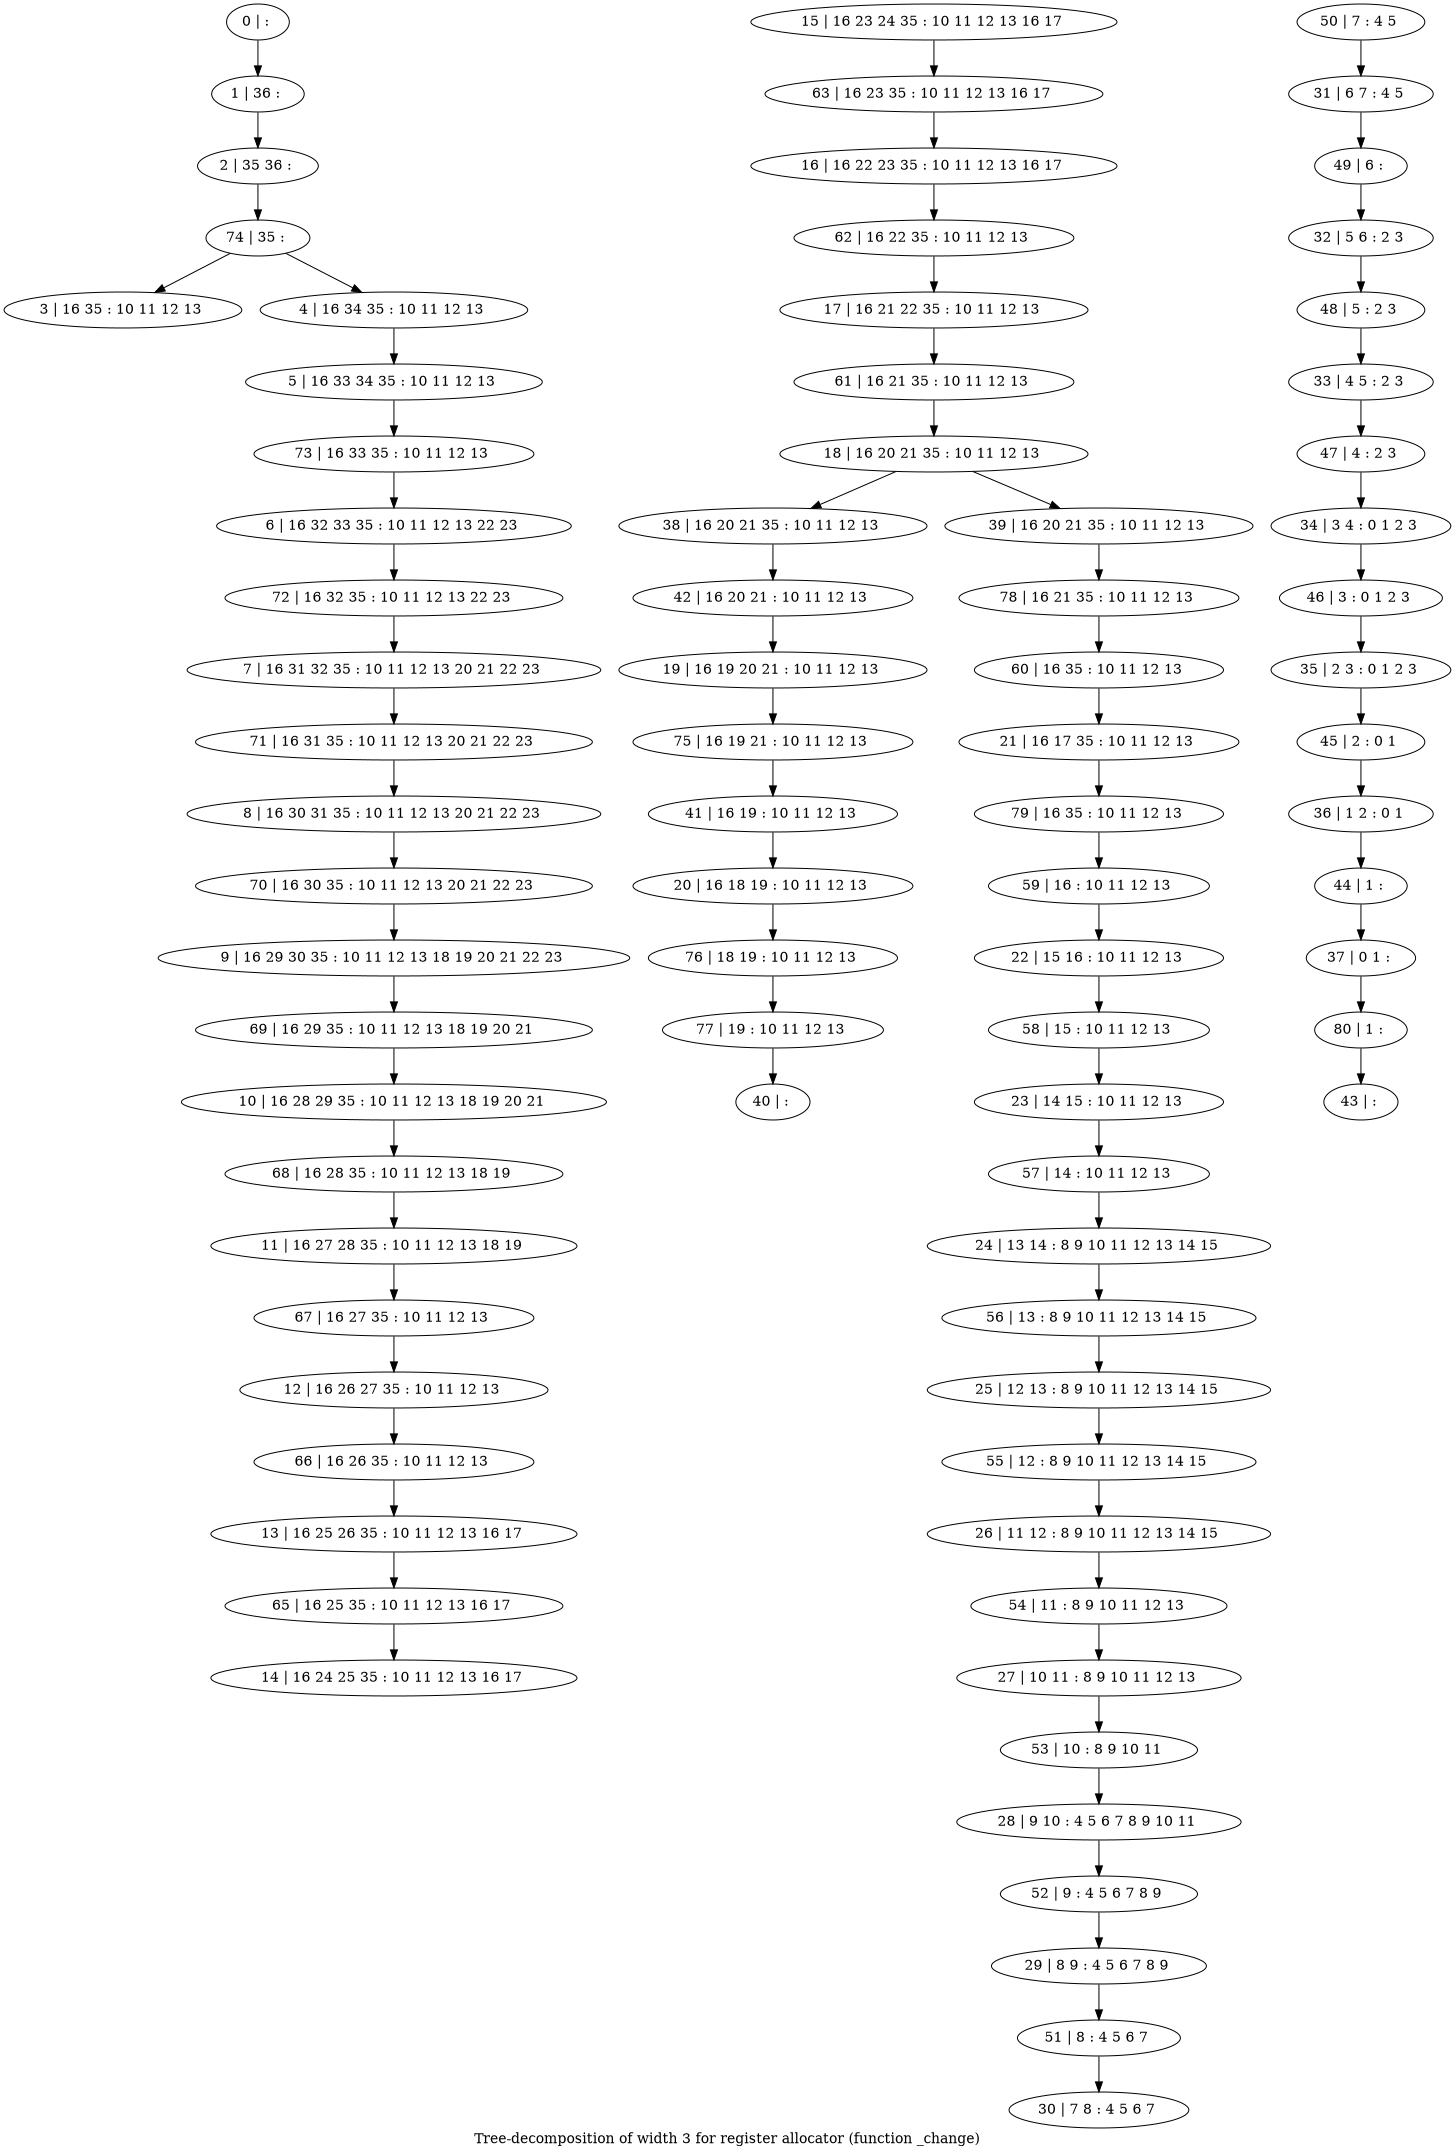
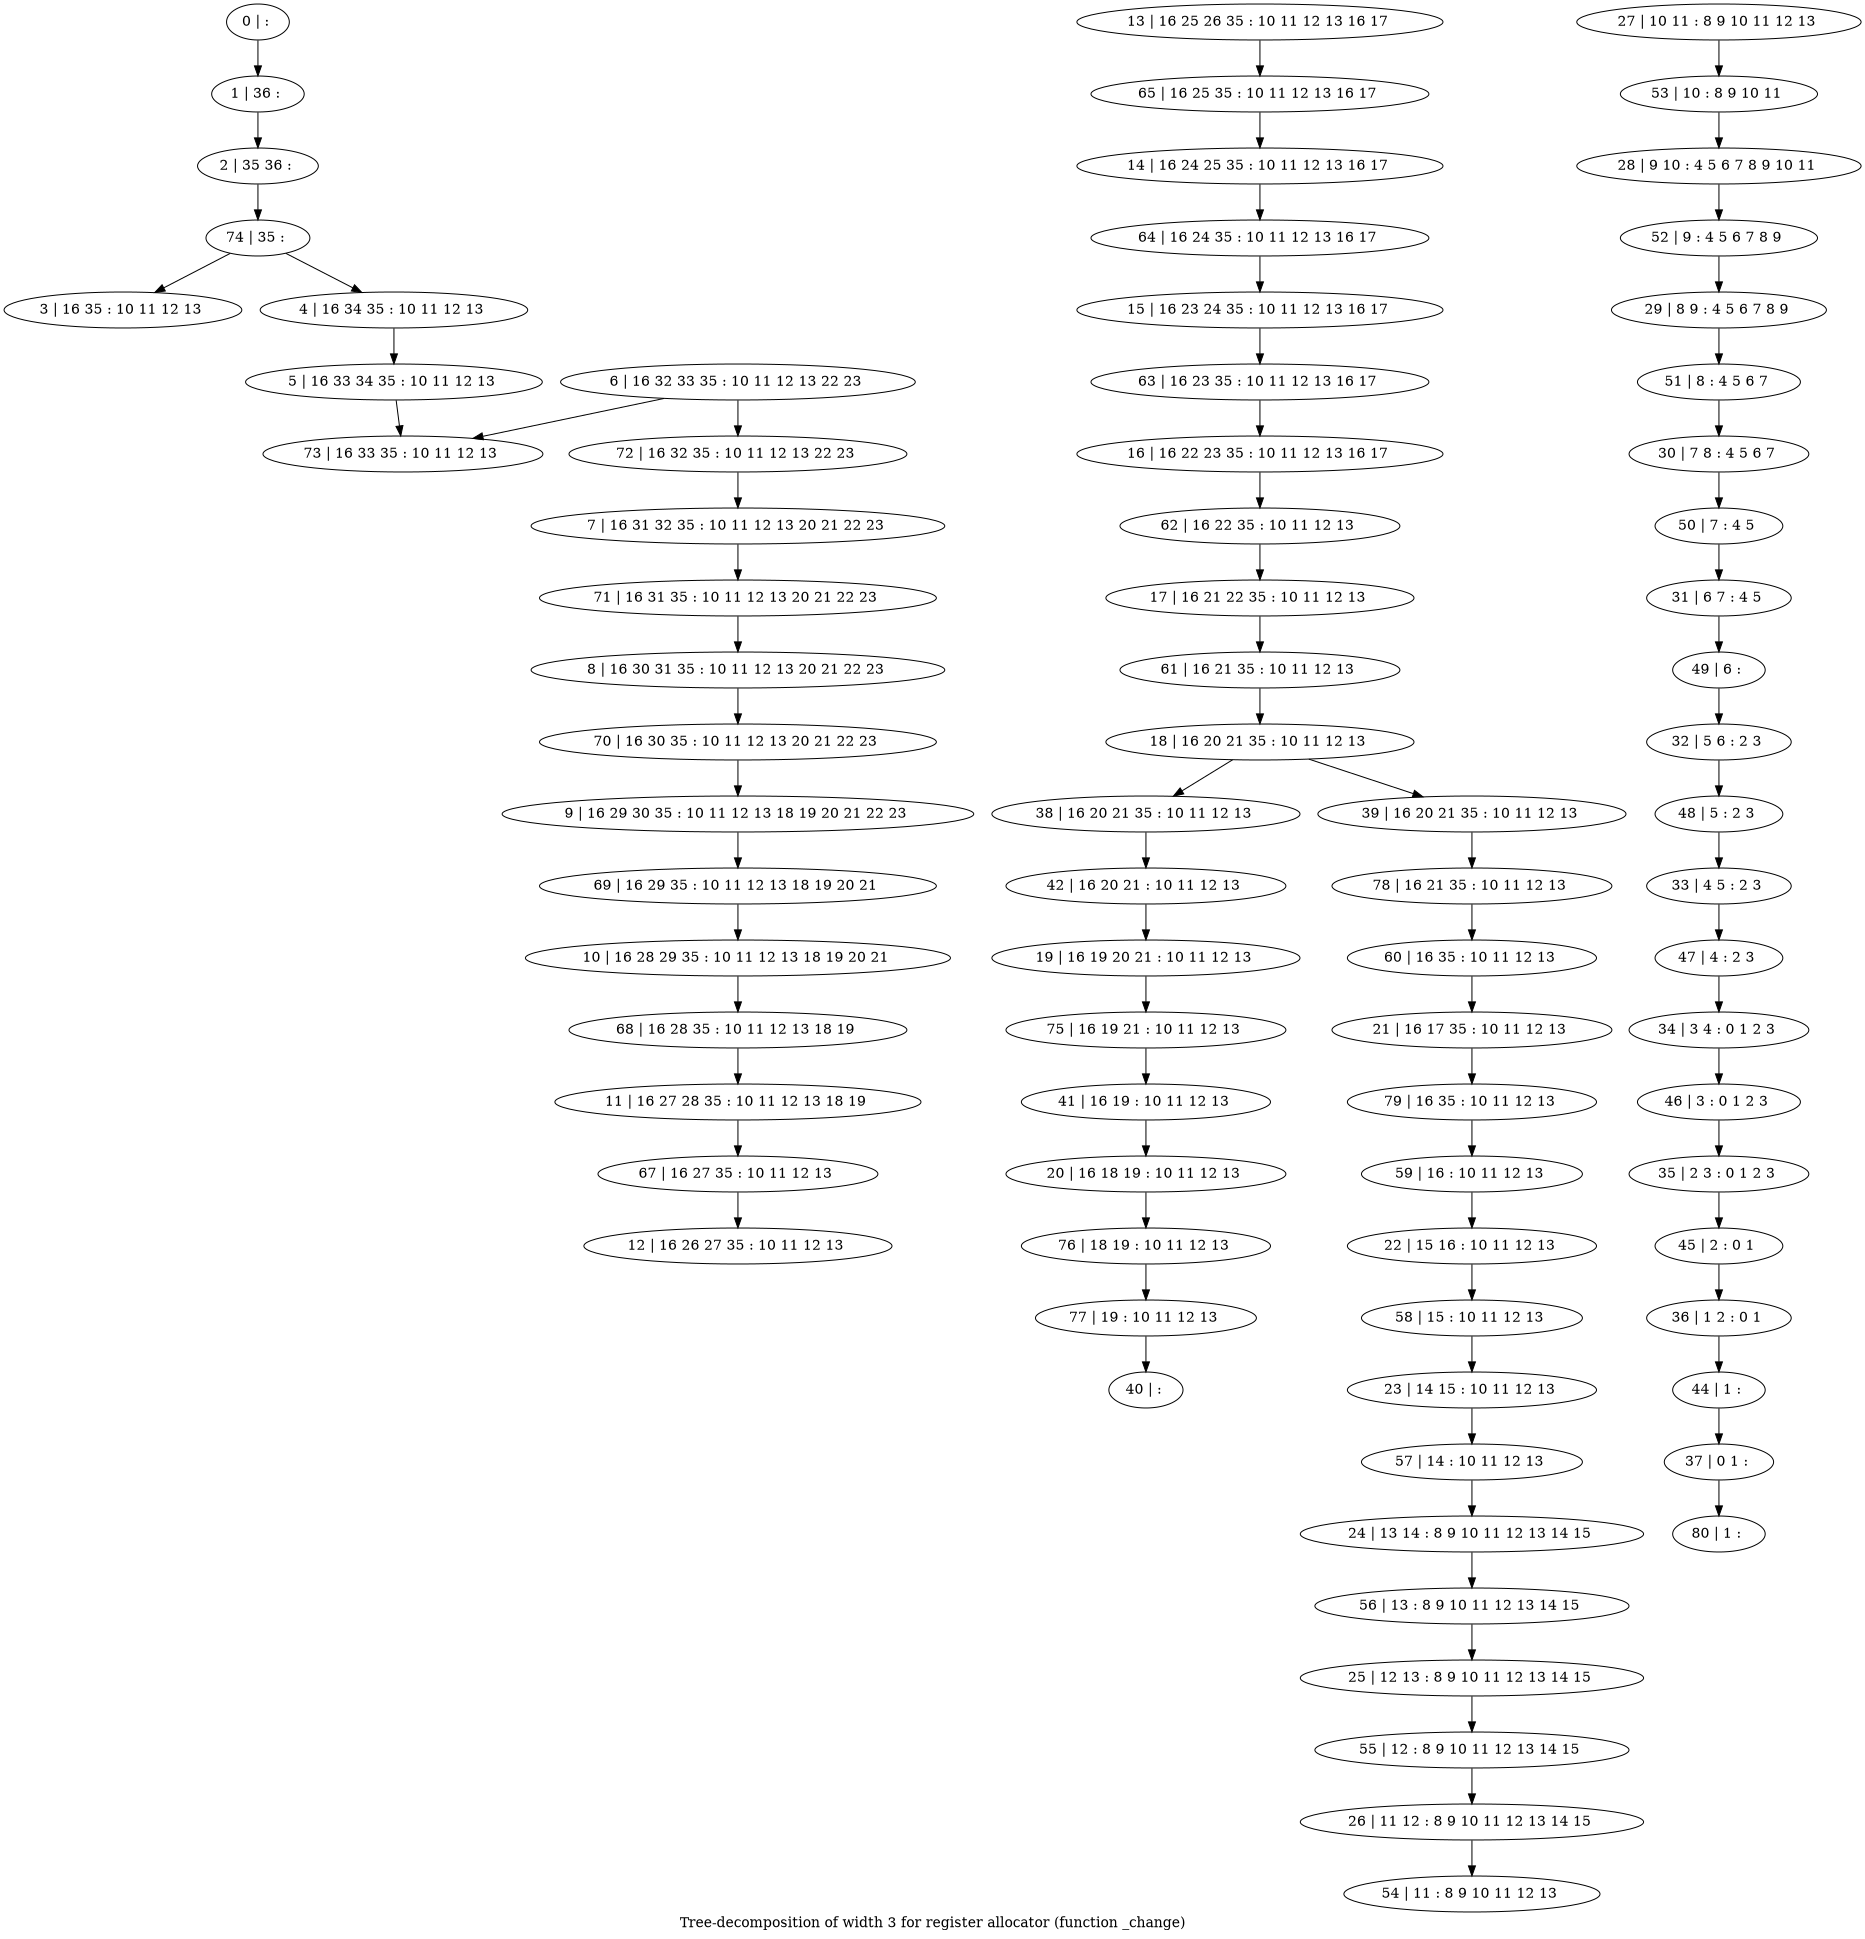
none -> (1260, 238)
(394, 485) -> (574, 417)
none -> (1719, 485)
(1361, 1102) -> none
(394, 1462) -> none
(1099, 1637) -> none
